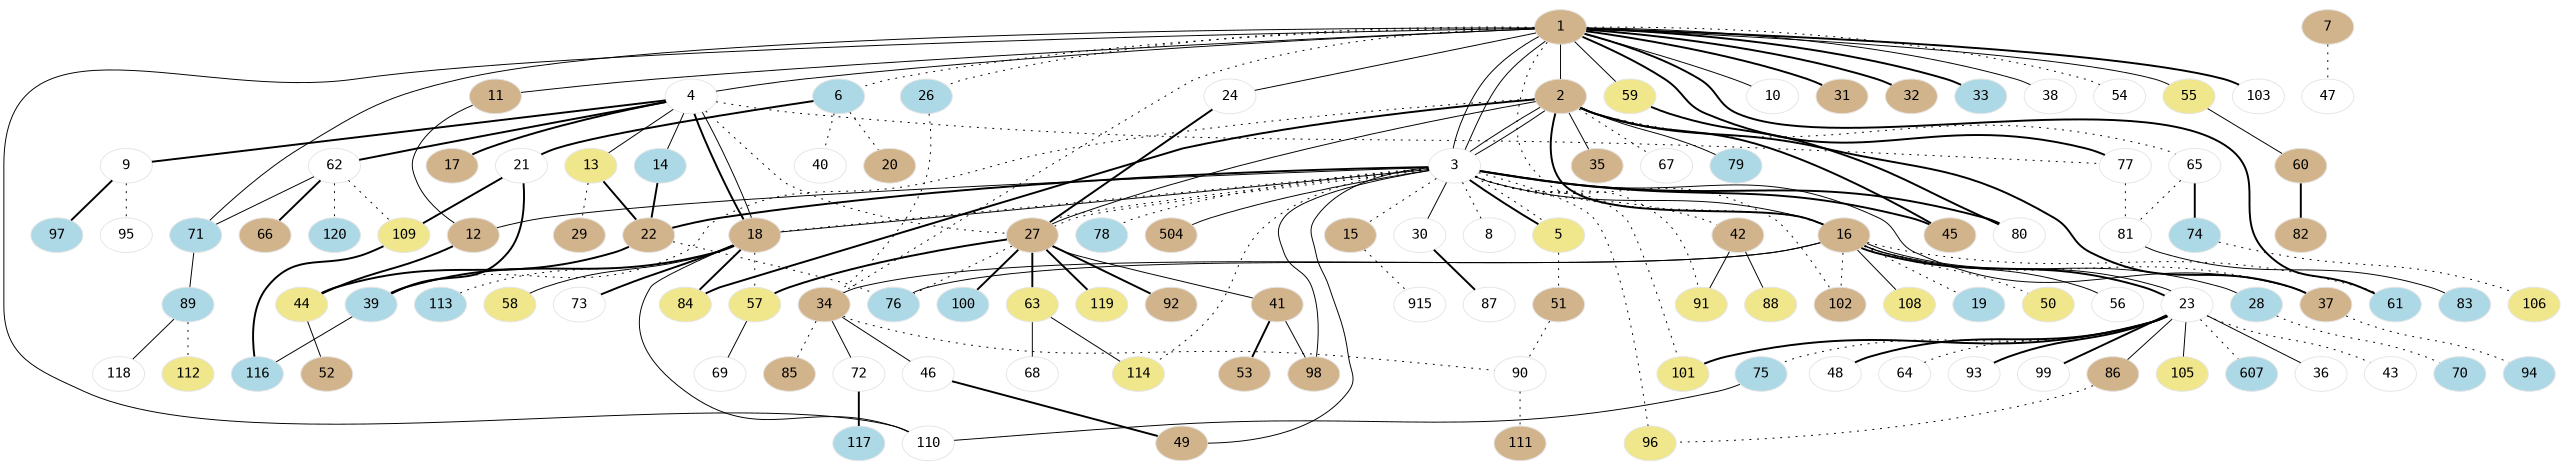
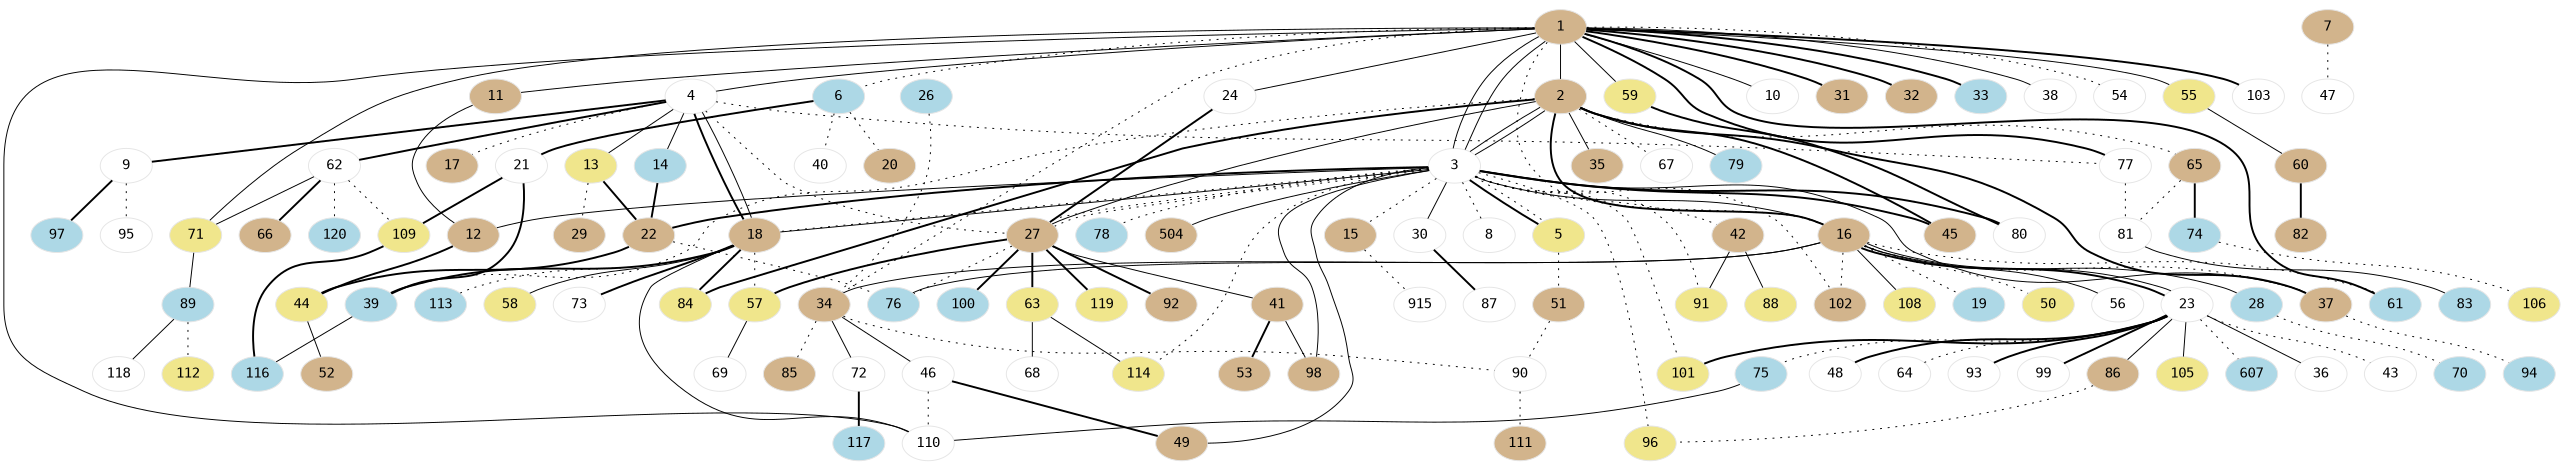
(1238, 38) -> none
(544, 131) -> (544, 131)
(2195, 166) -> (2195, 166)
(196, 235) -> (196, 235)
none -> (928, 409)
